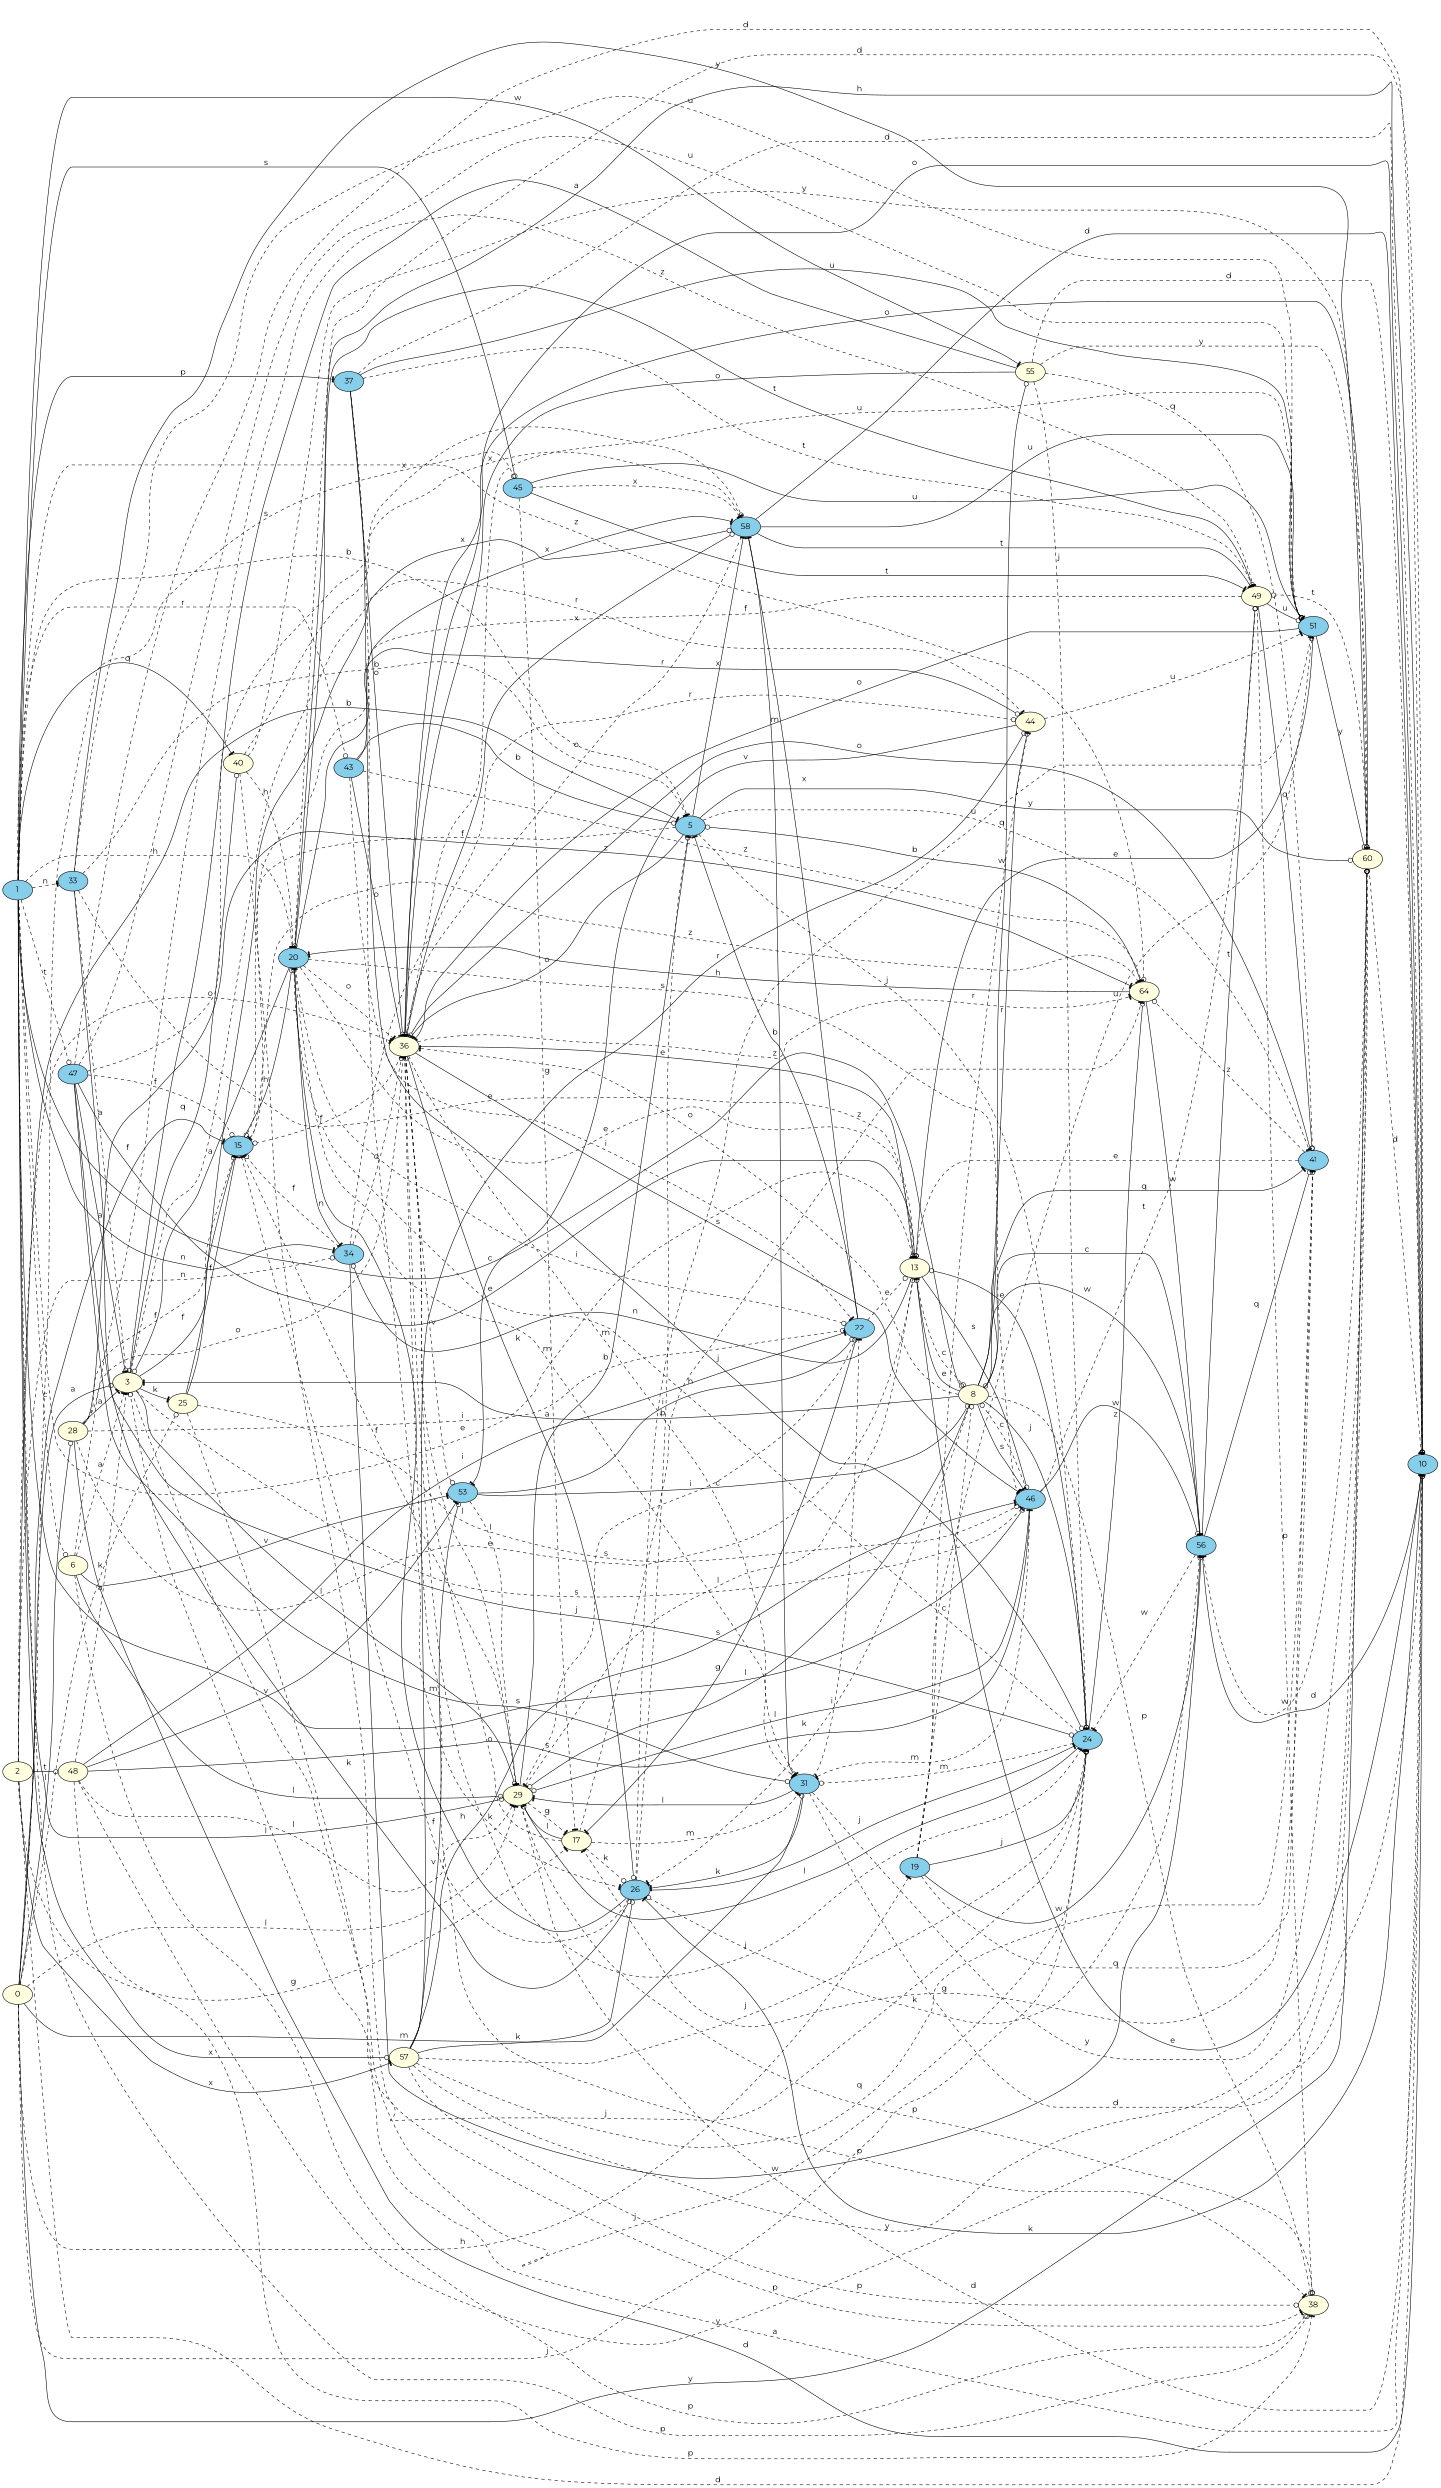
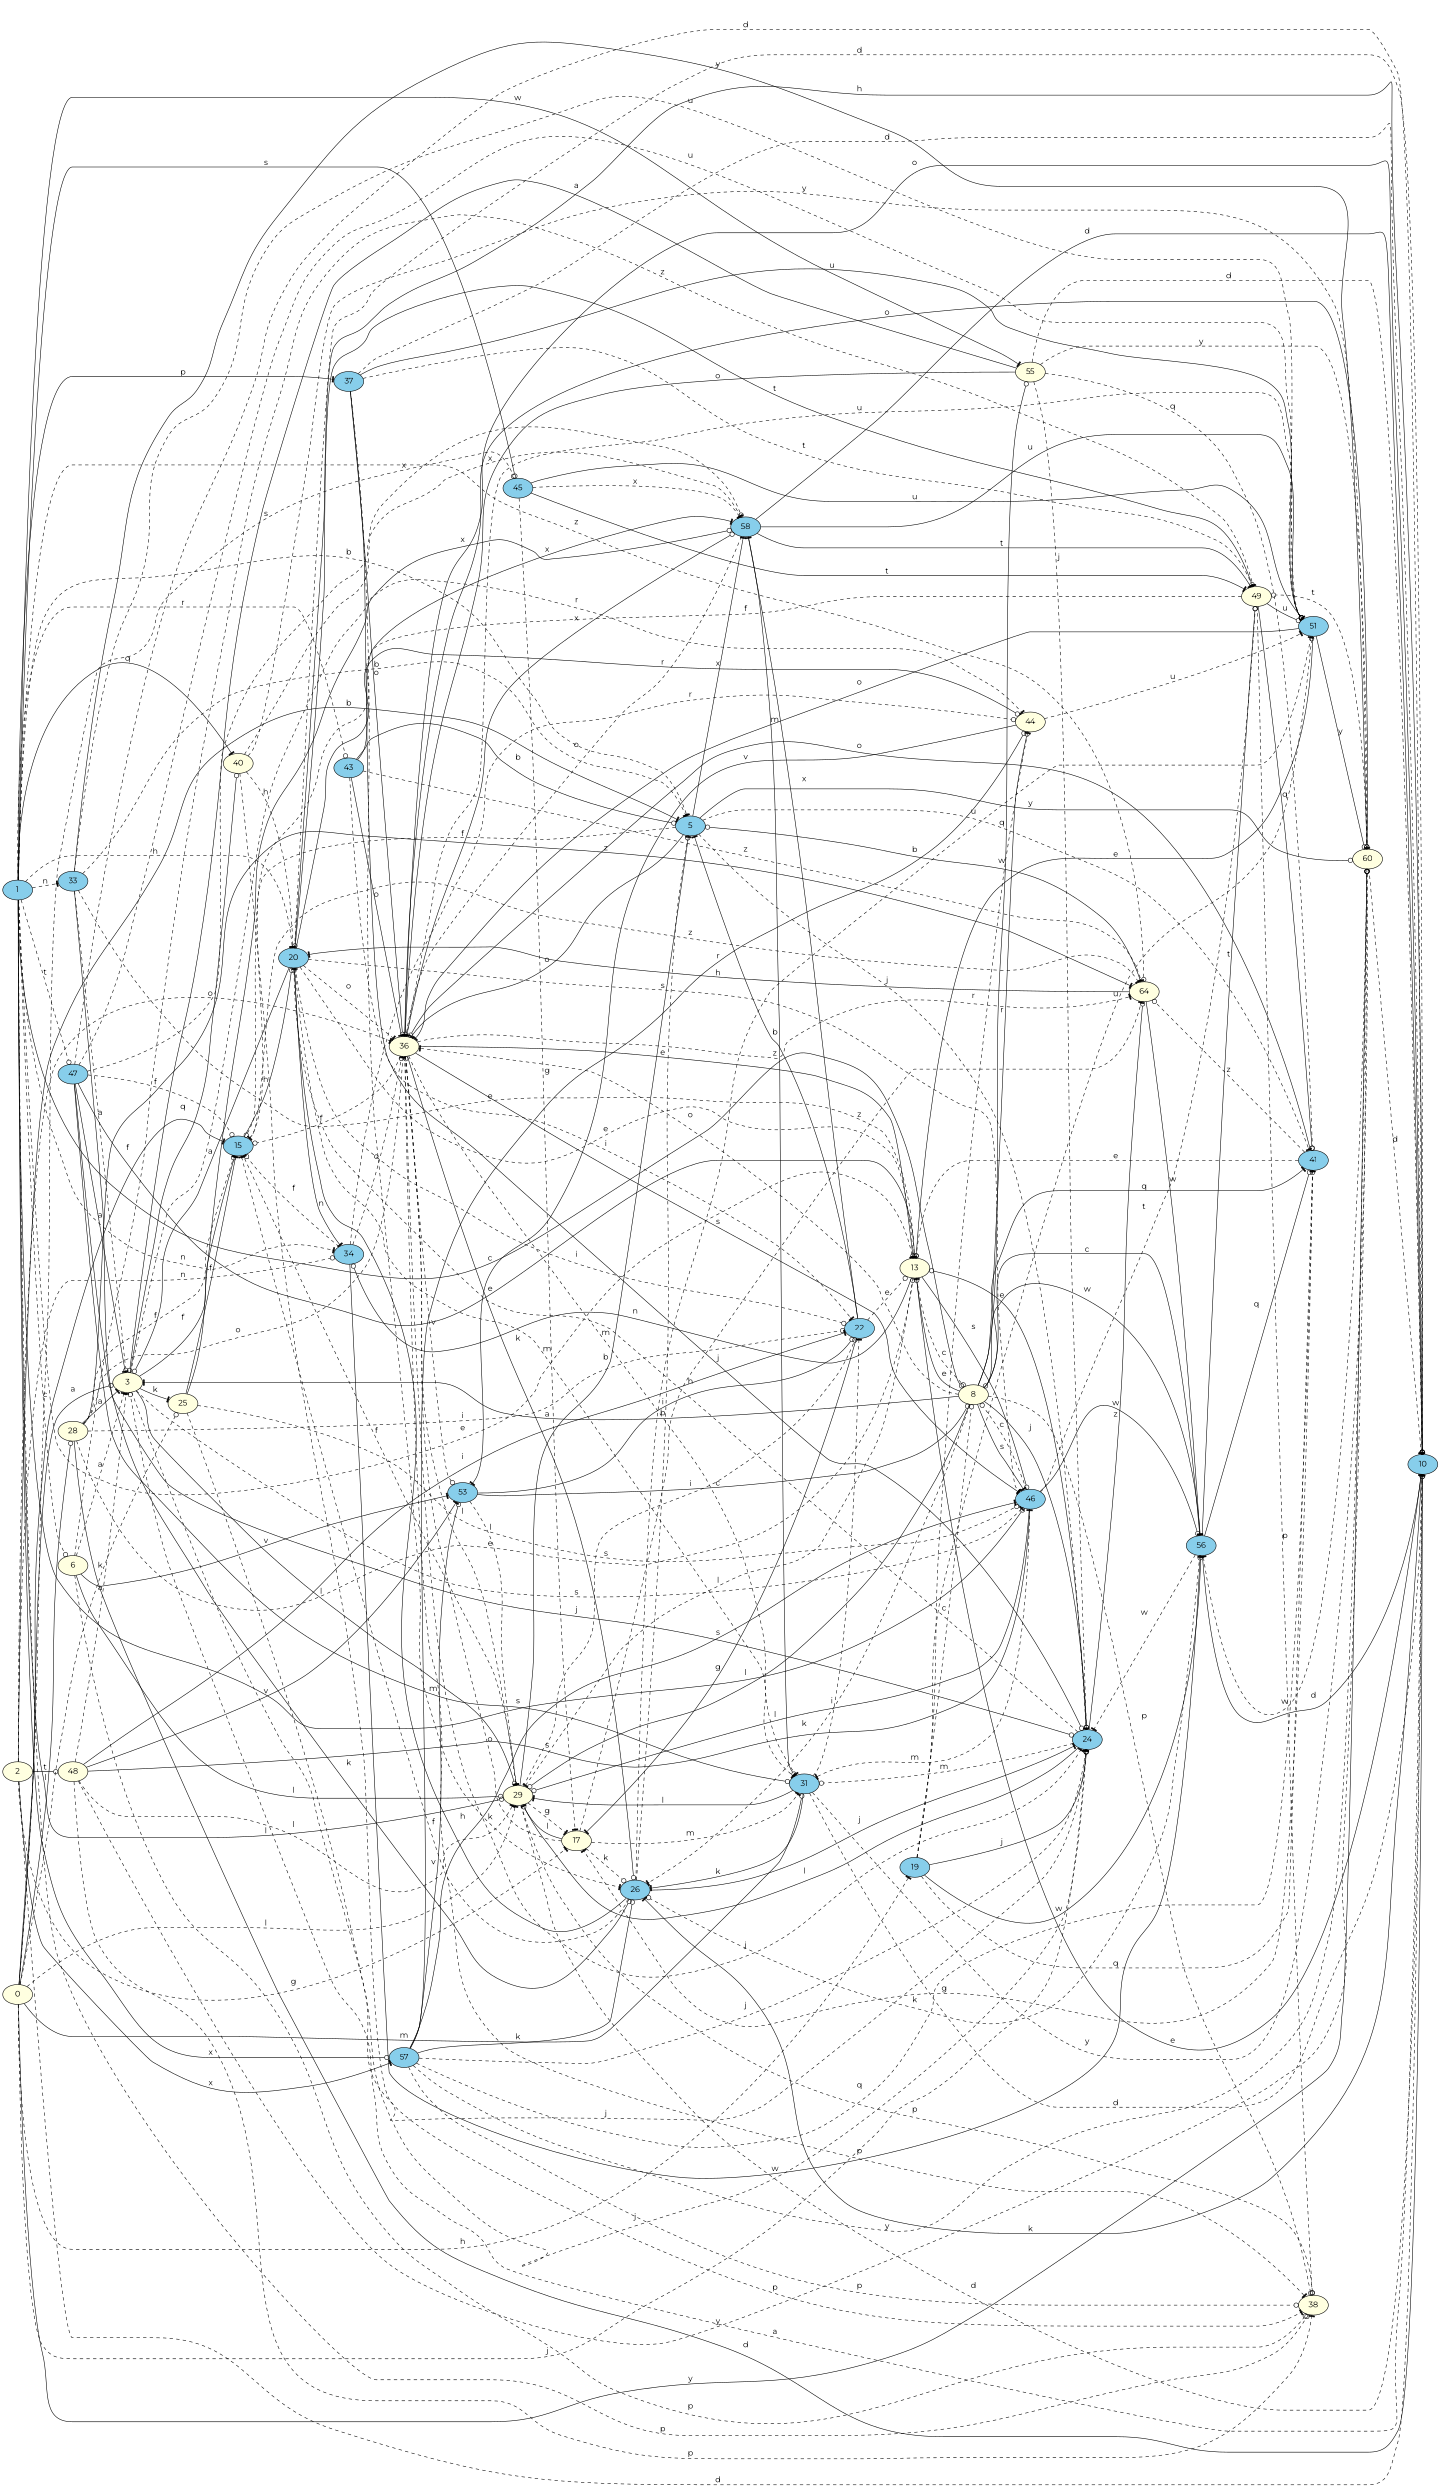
(72, 1188) -> (72, 1188)
(404, 2057) -> (404, 2057)
